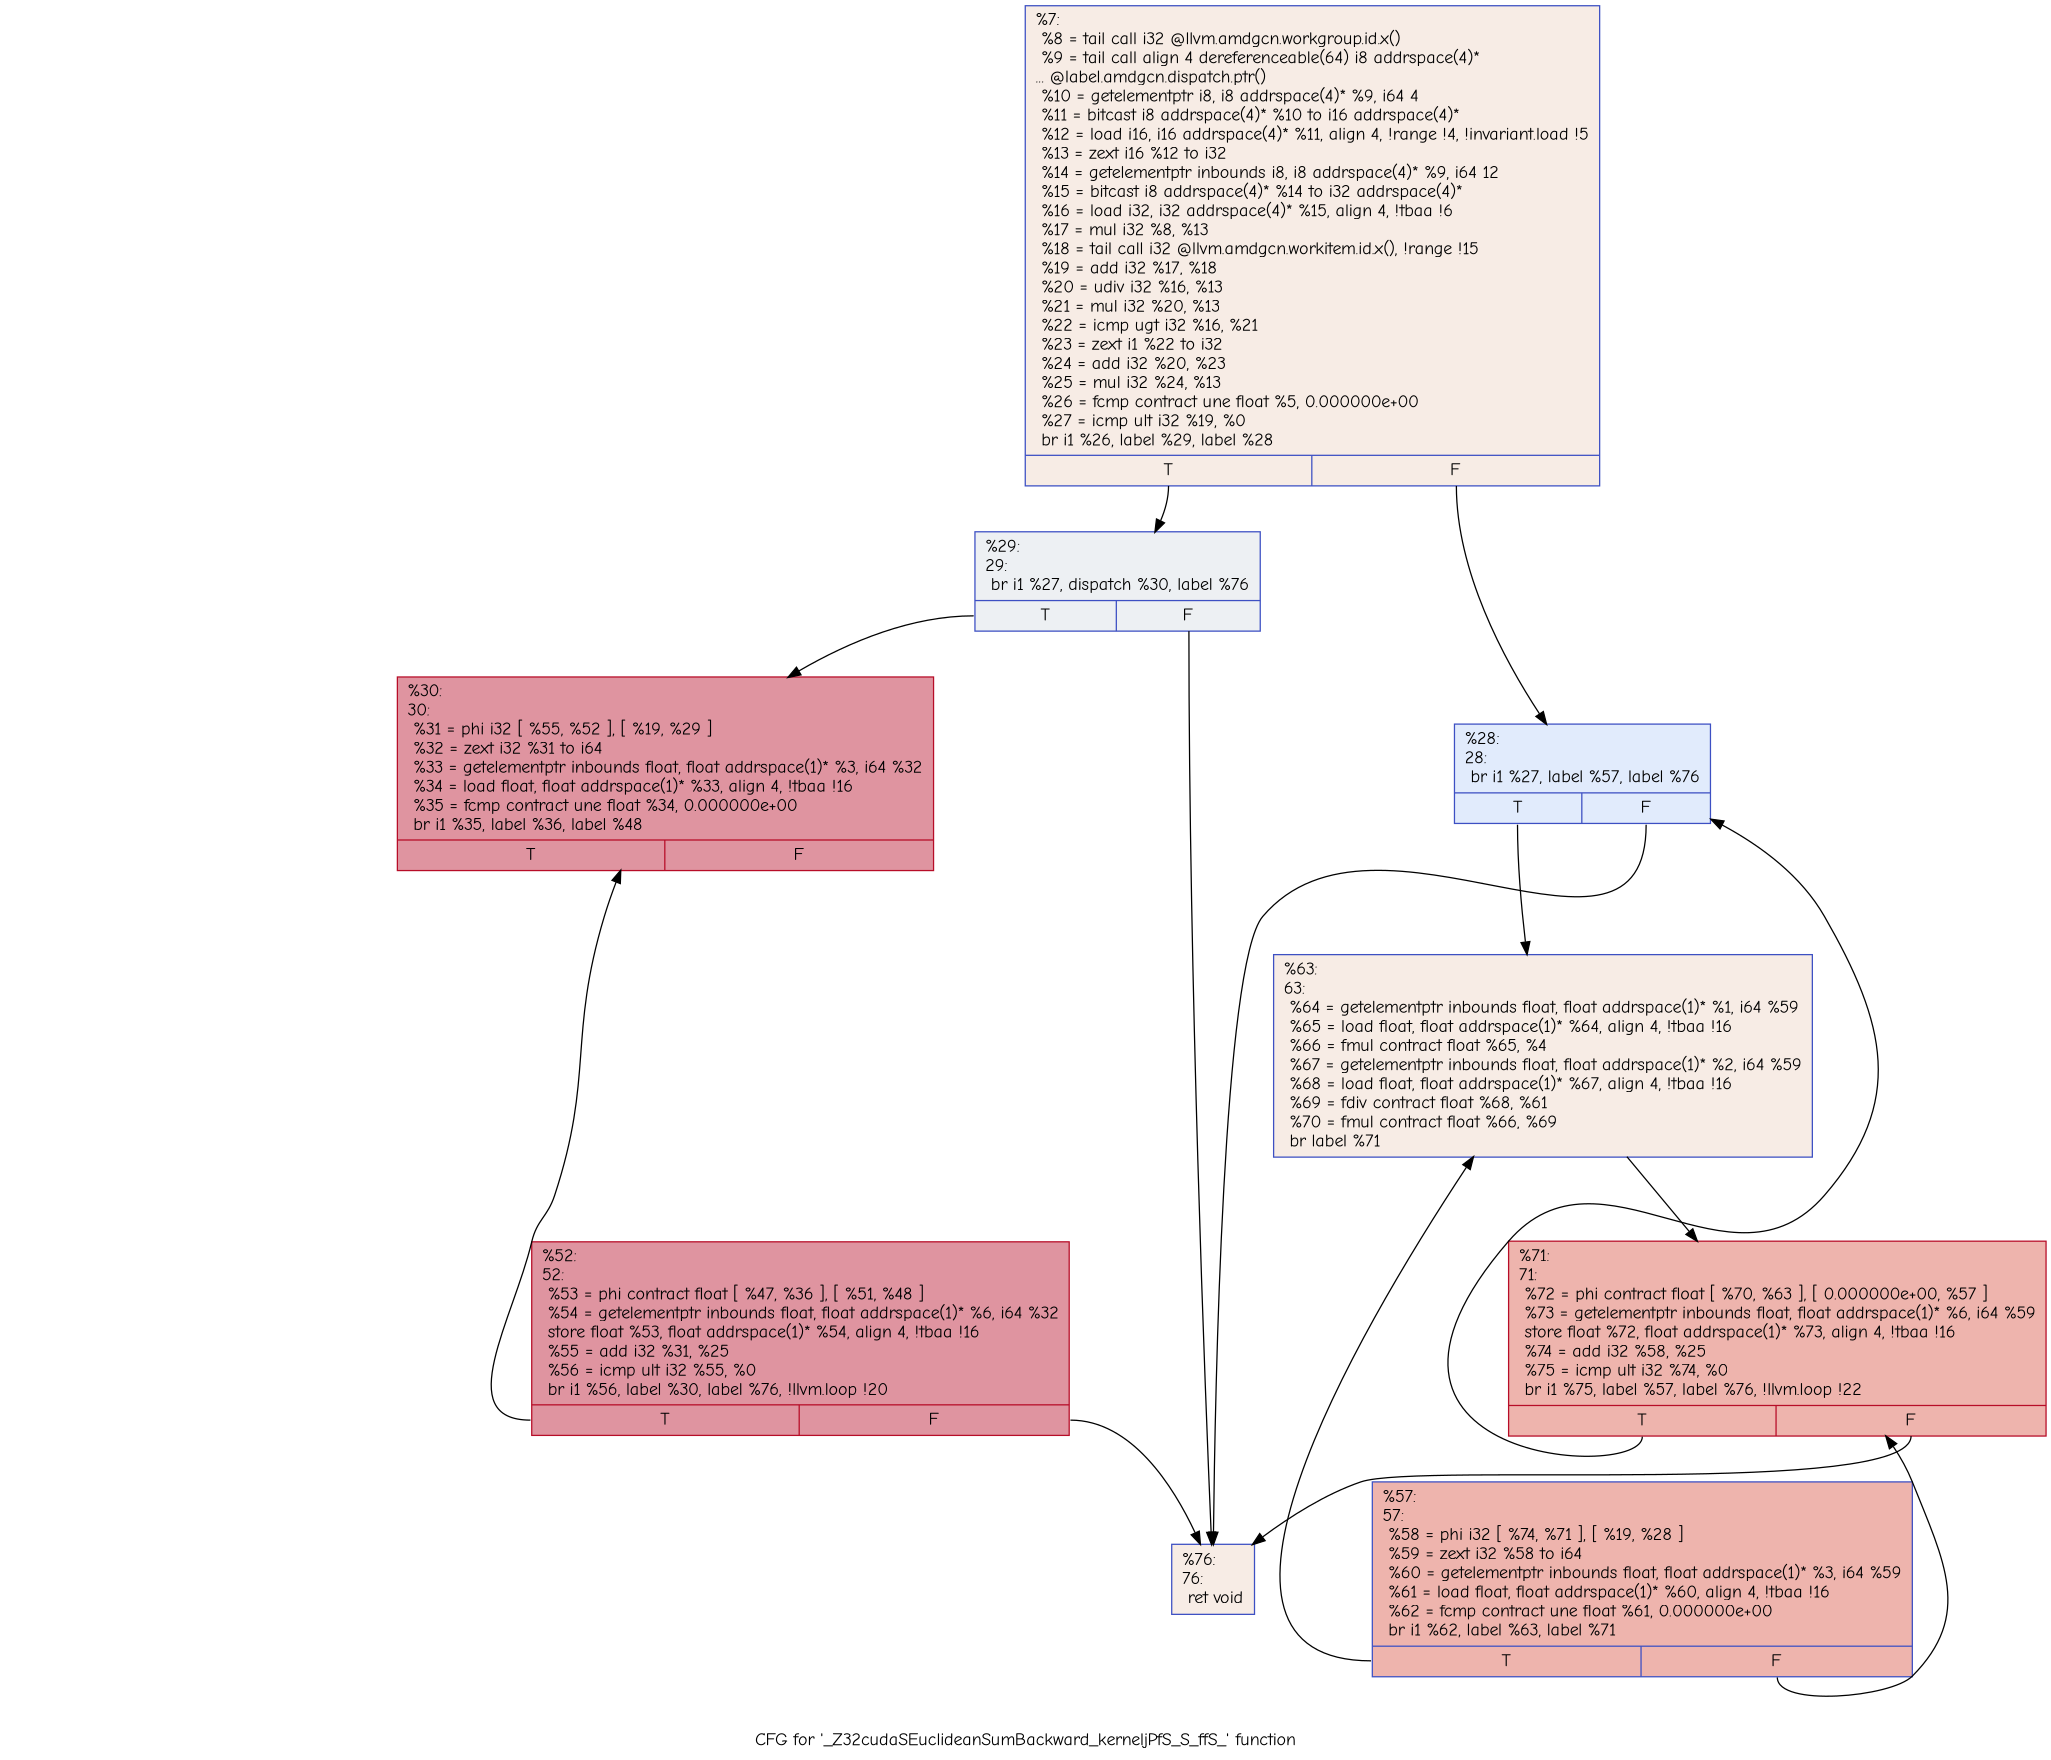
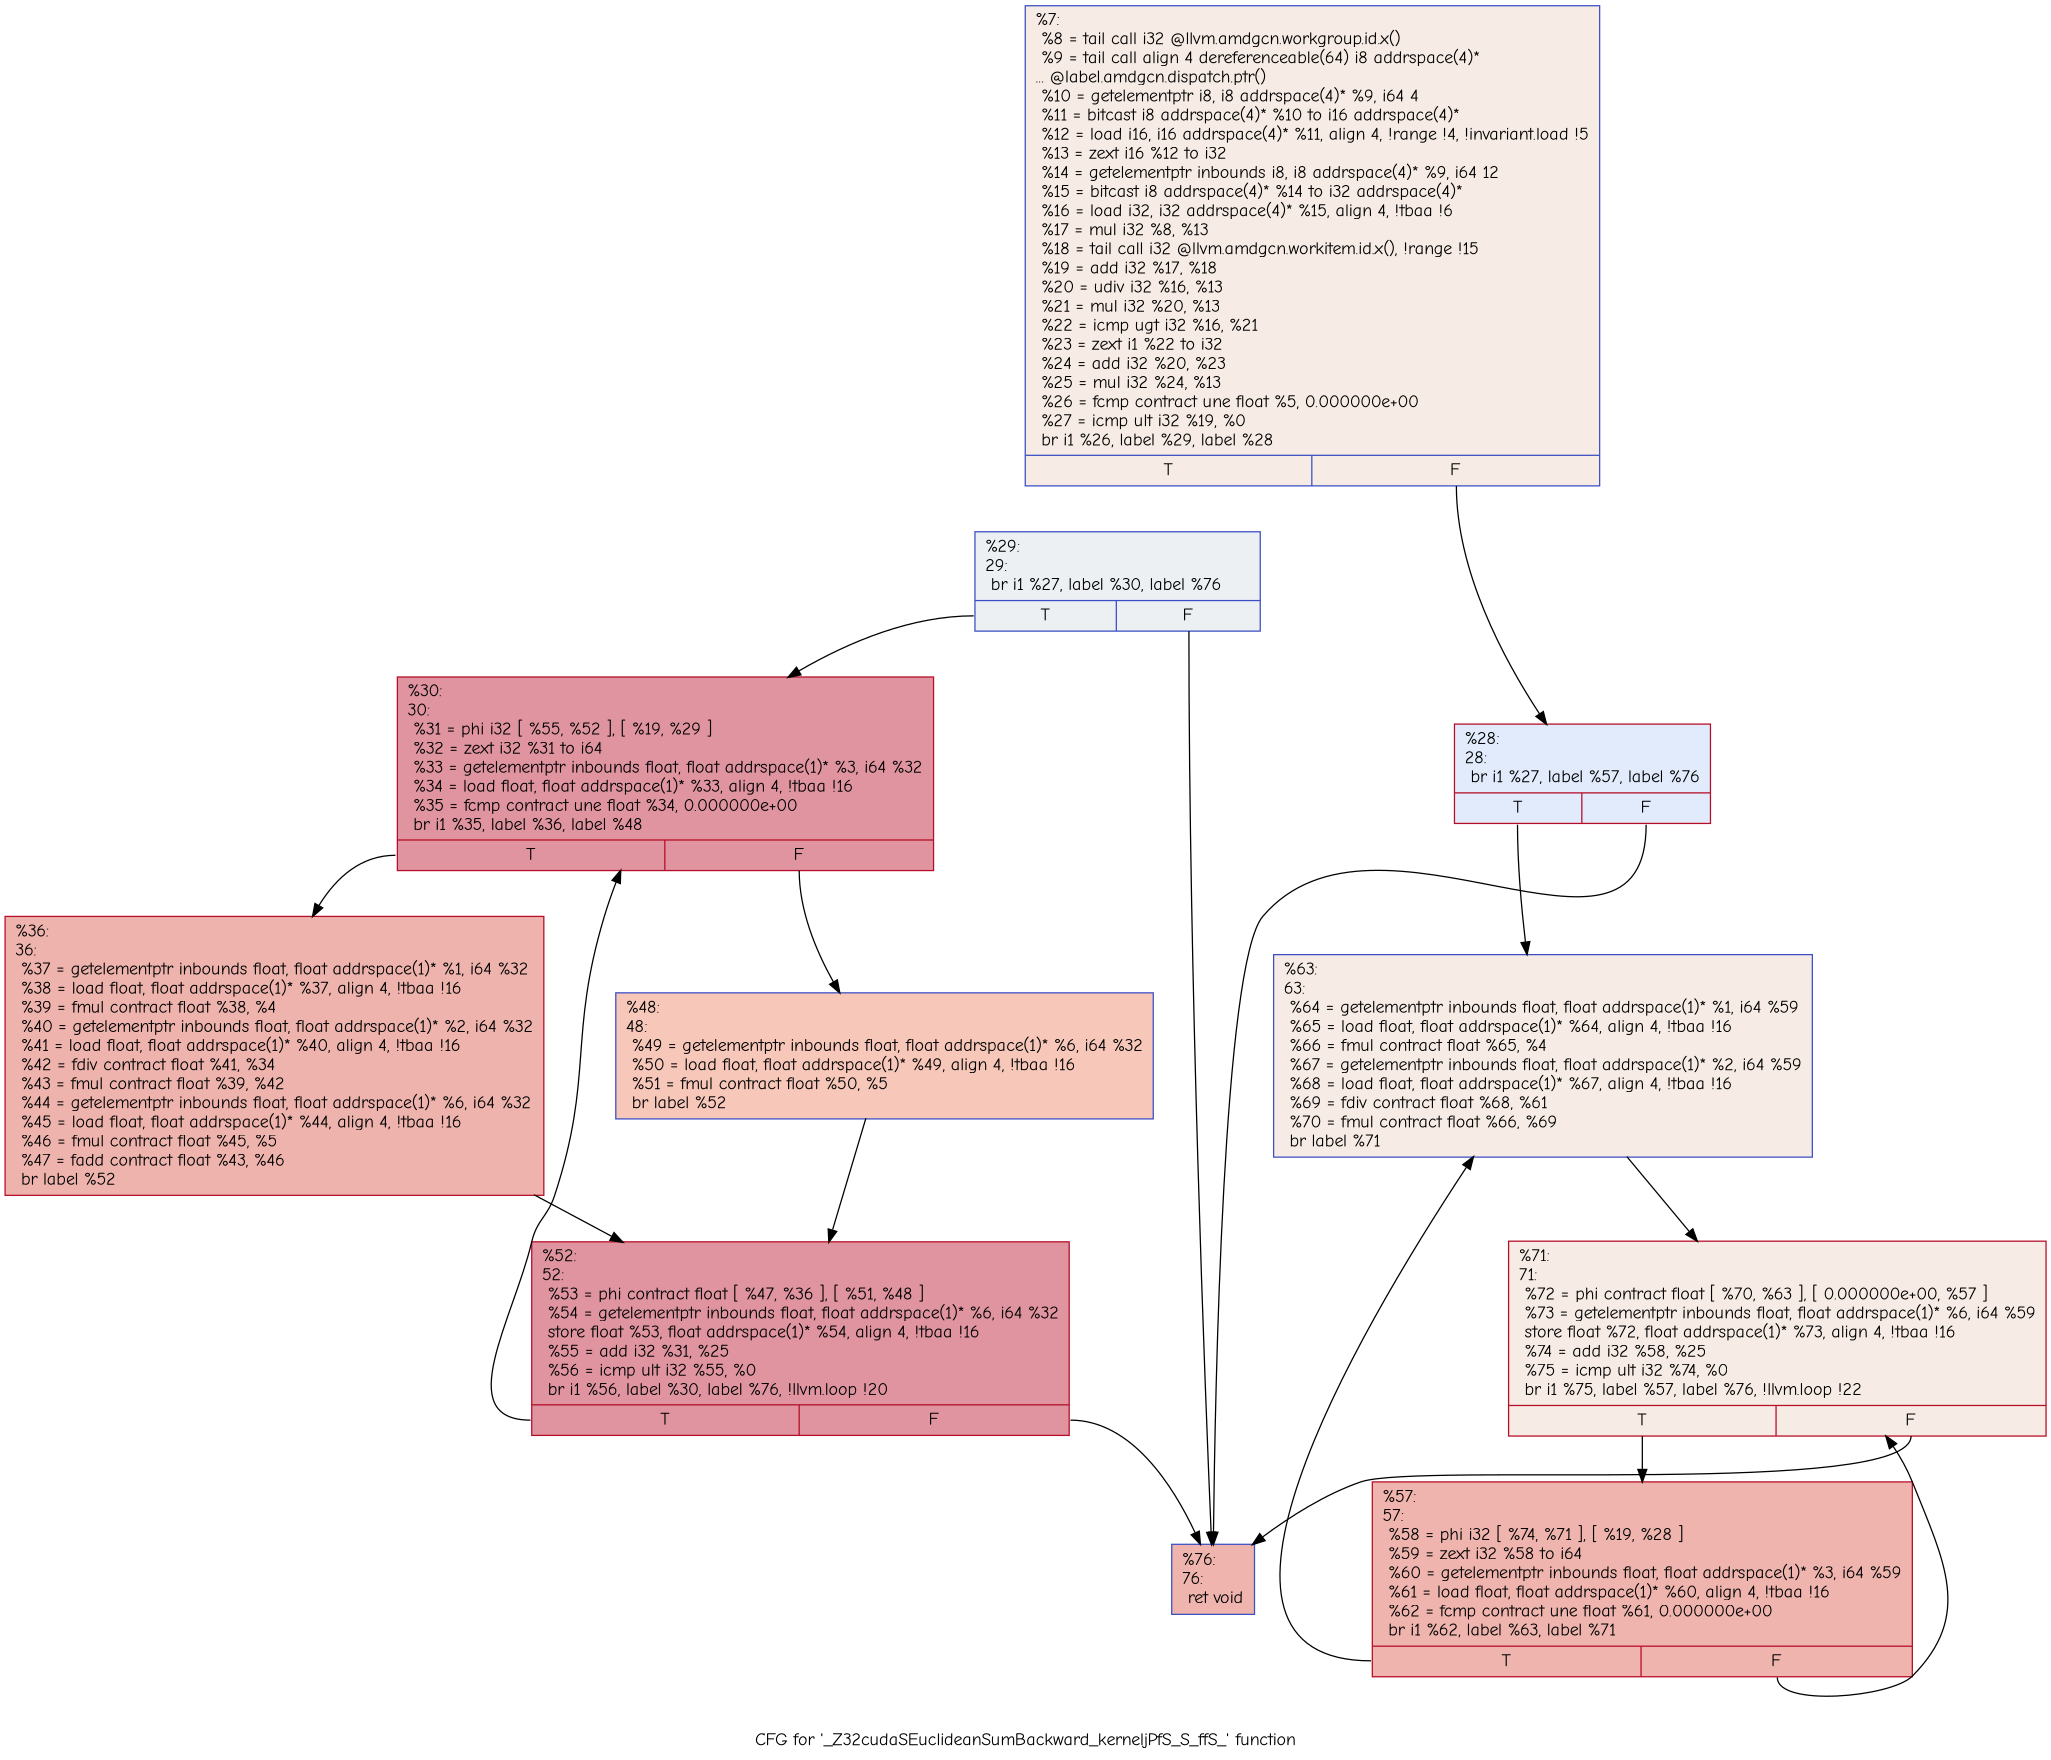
(1166, 504) -> none
(1118, 585) -> (1104, 585)
(1582, 774) -> (1582, 774)
none -> (274, 1056)
none -> (885, 1056)
(1695, 1225) -> (1642, 1453)
(1777, 1339) -> (1777, 1339)
(1213, 1579) -> (1213, 1579)
(1642, 1579) -> (1642, 1579)
